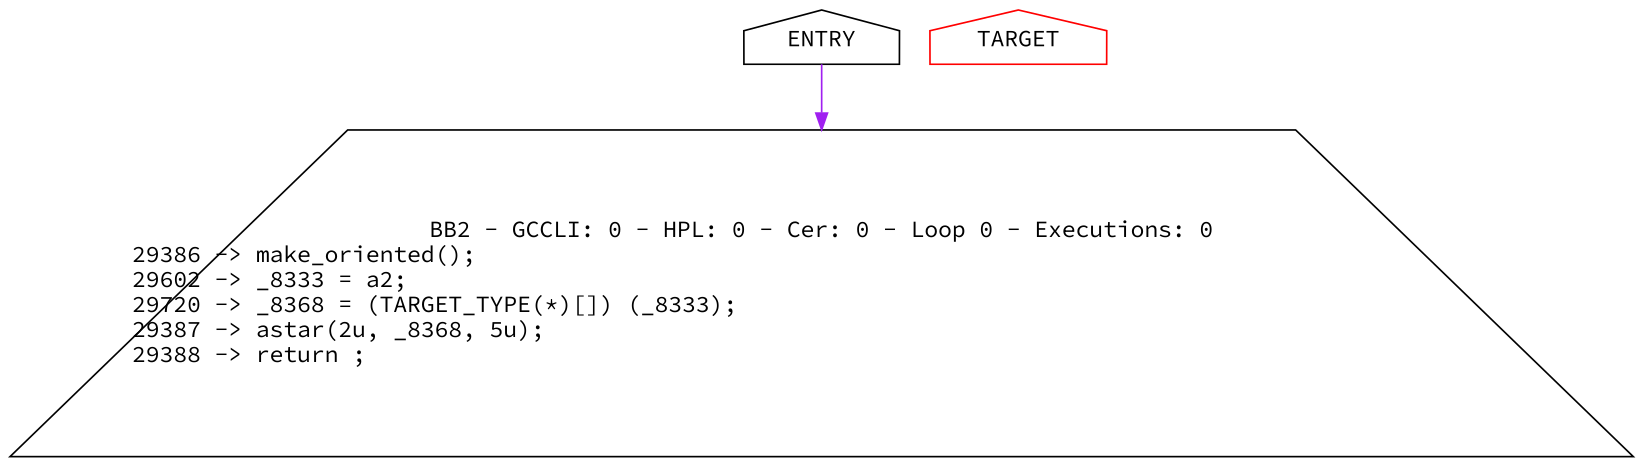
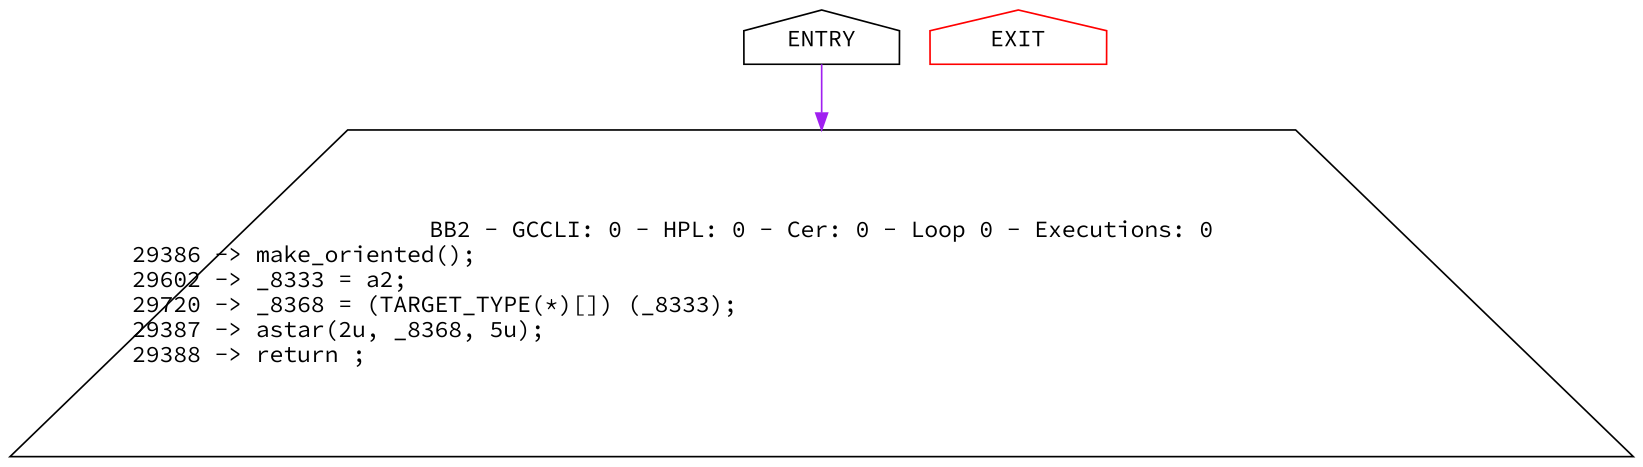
(1018, 40) -> (1018, 40)
